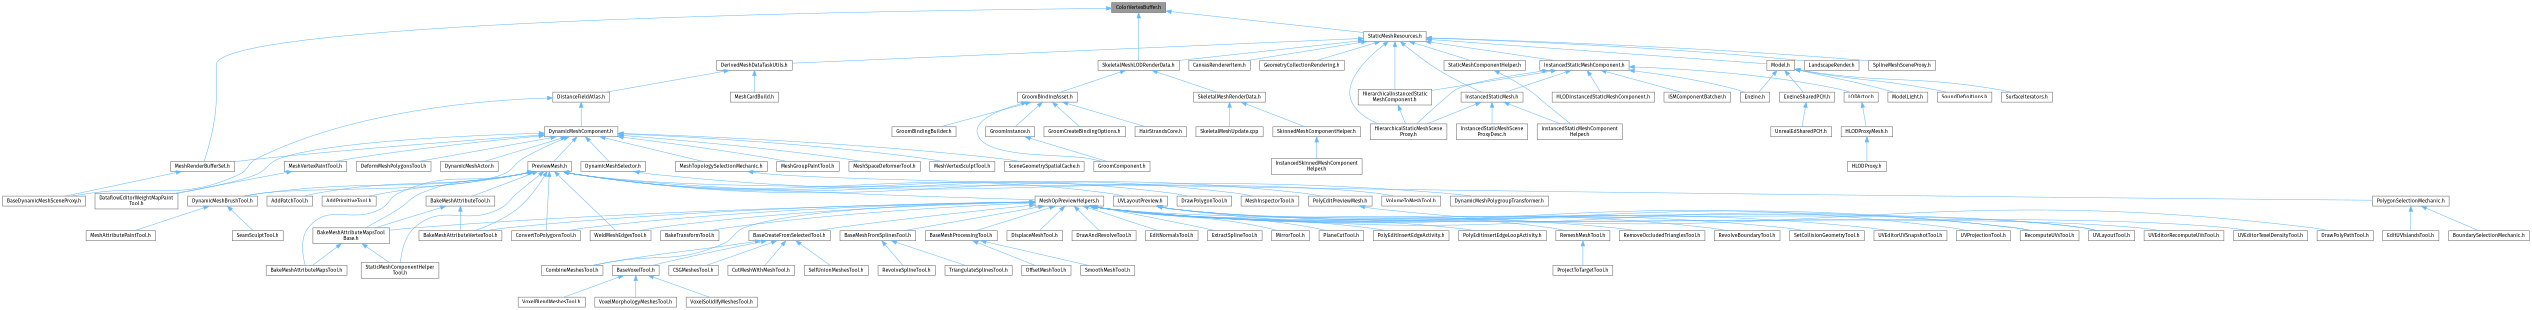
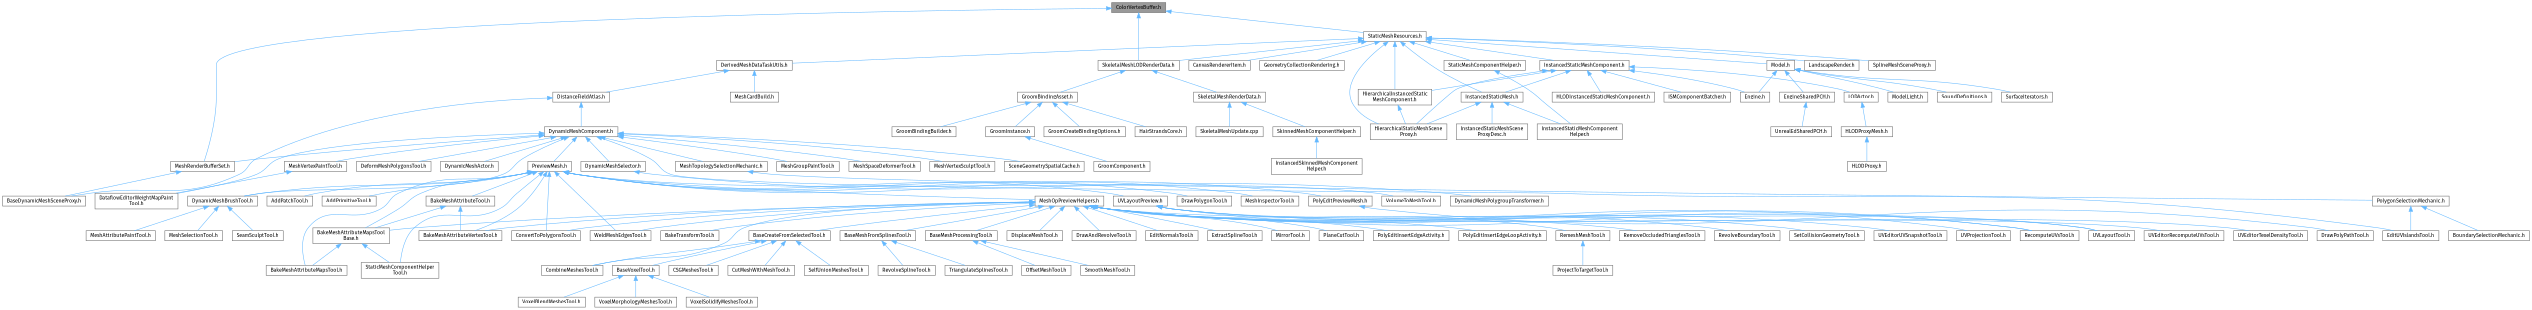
(1008, 151) -> none
none -> (1494, 193)
none -> (194, 236)
